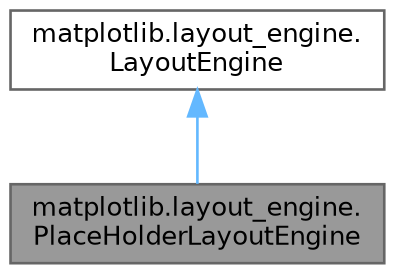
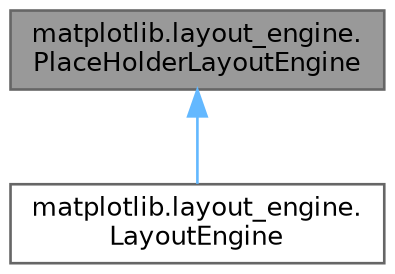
(197, 150) -> (197, 150)
